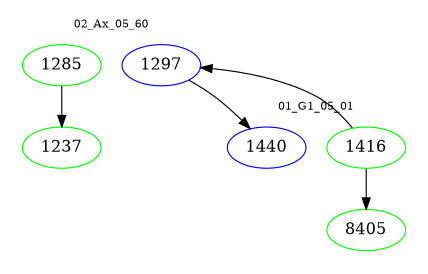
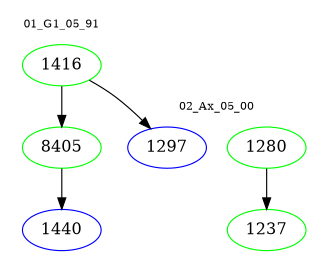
(112, 25) -> (217, 107)
(62, 65) -> (267, 148)
(226, 106) -> (62, 183)
(316, 107) -> (62, 25)
